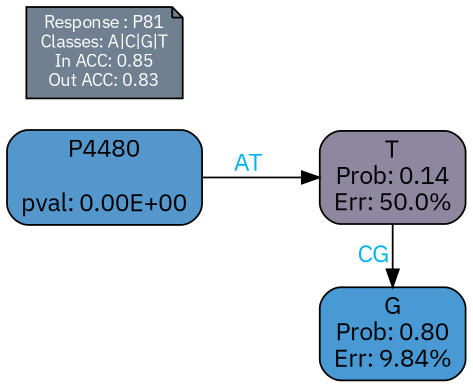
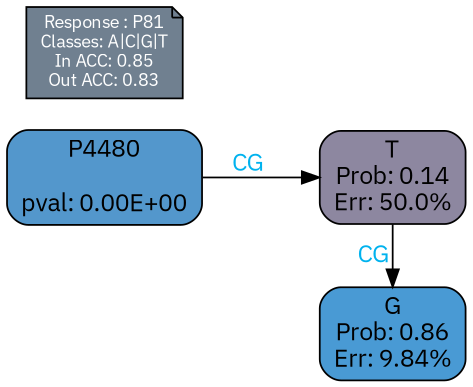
(249, 164) -> (249, 164)
(393, 334) -> (393, 334)
